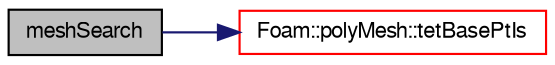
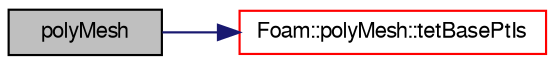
(85, 32) -> (85, 32)
